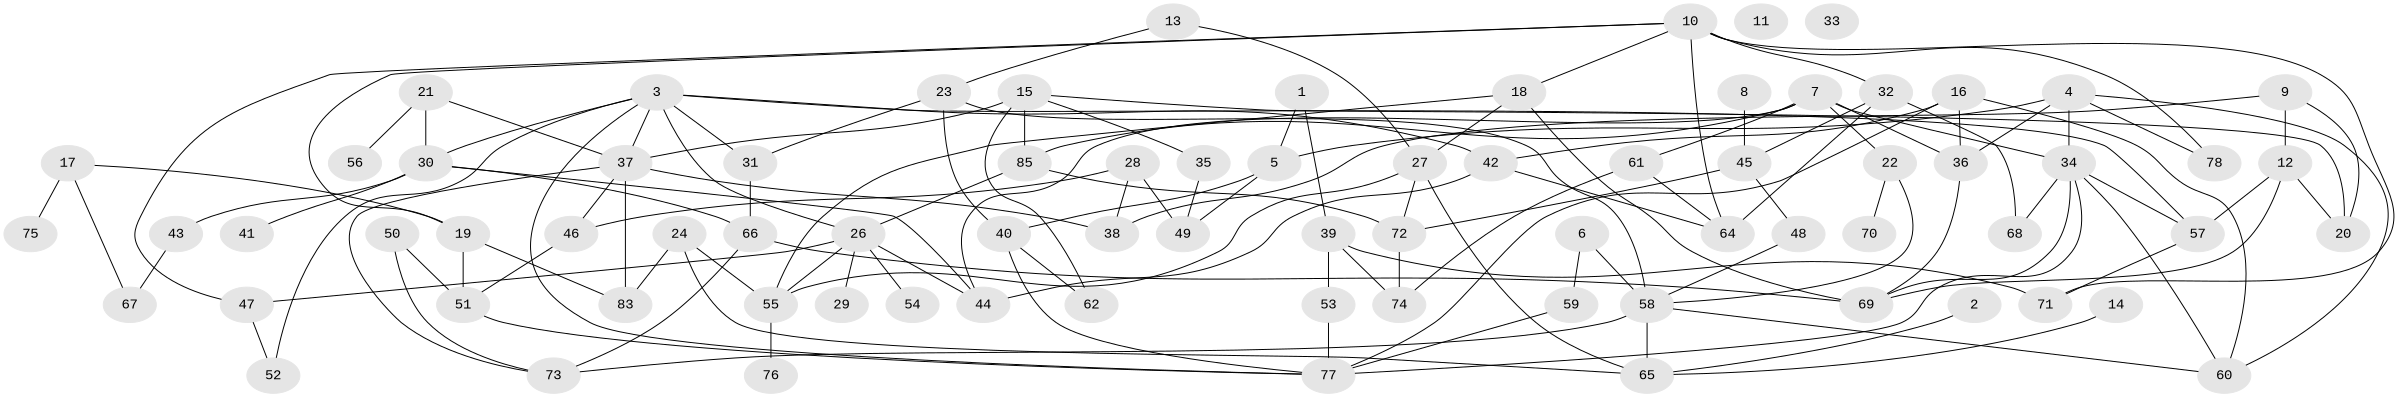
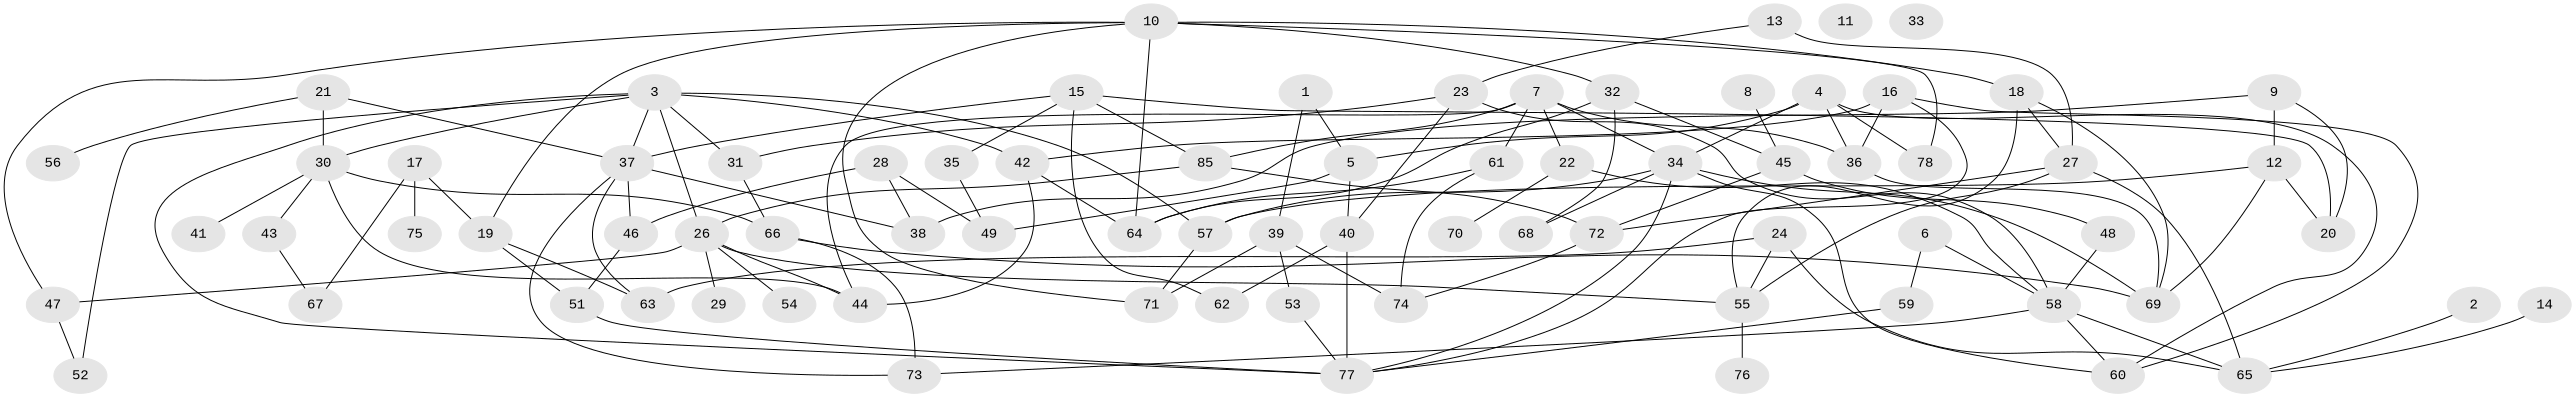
(392, 234) -> none
(625, 305) -> (648, 305)
